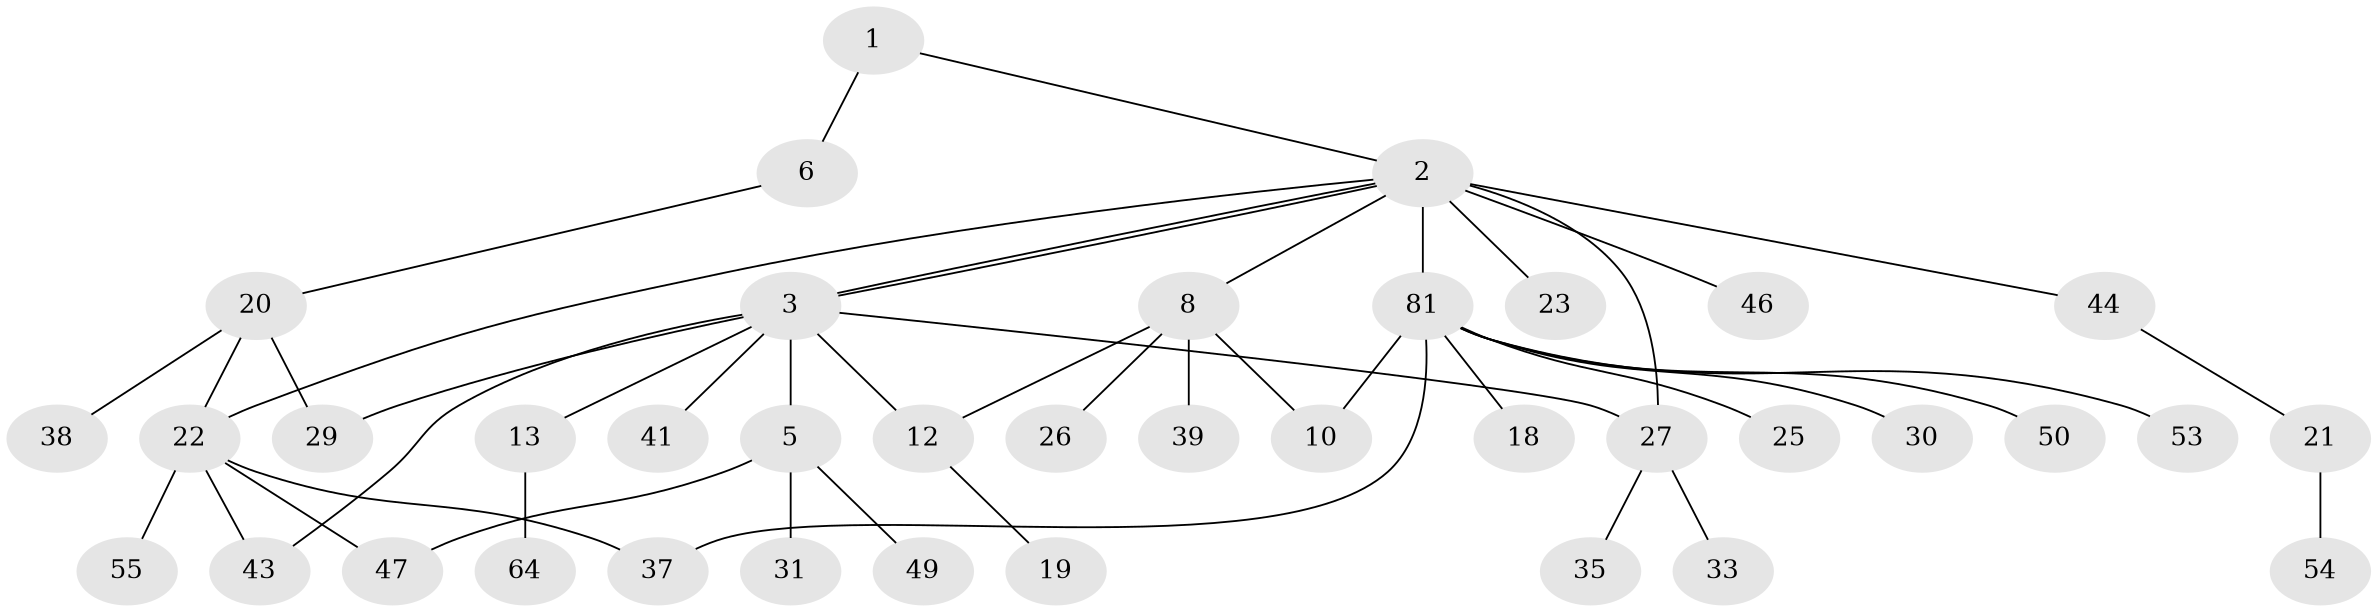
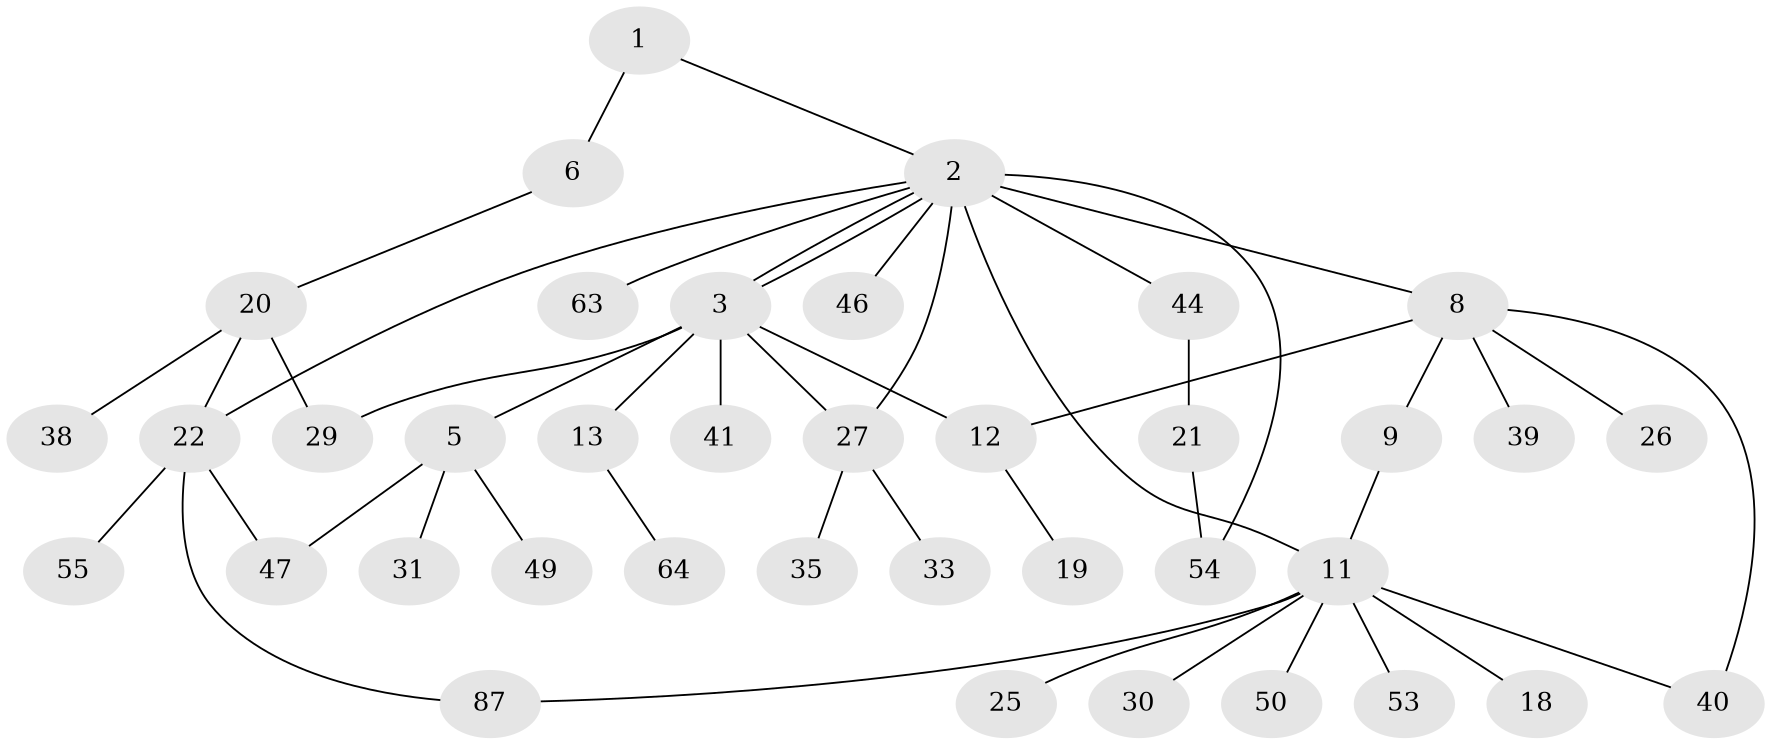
none -> (1256, 275)
(1423, 306) -> (1338, 571)
(1556, 306) -> (588, 306)
(1321, 439) -> (1714, 704)
none -> (1392, 439)
(260, 571) -> none
(658, 571) -> (490, 704)
